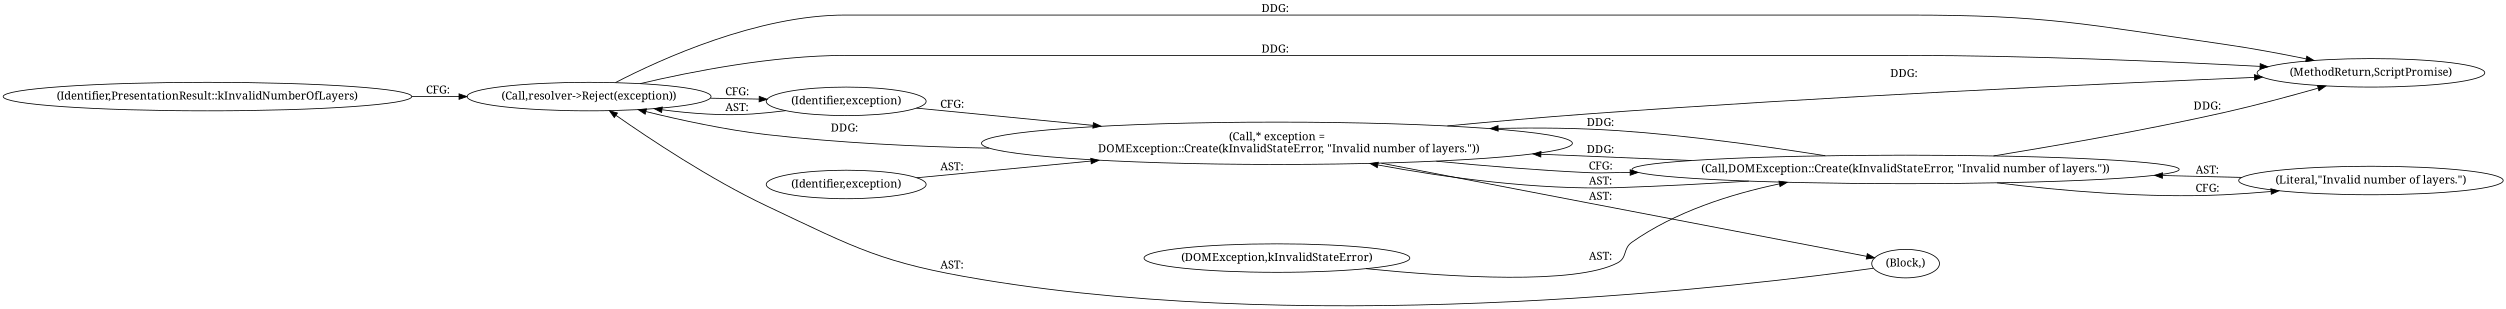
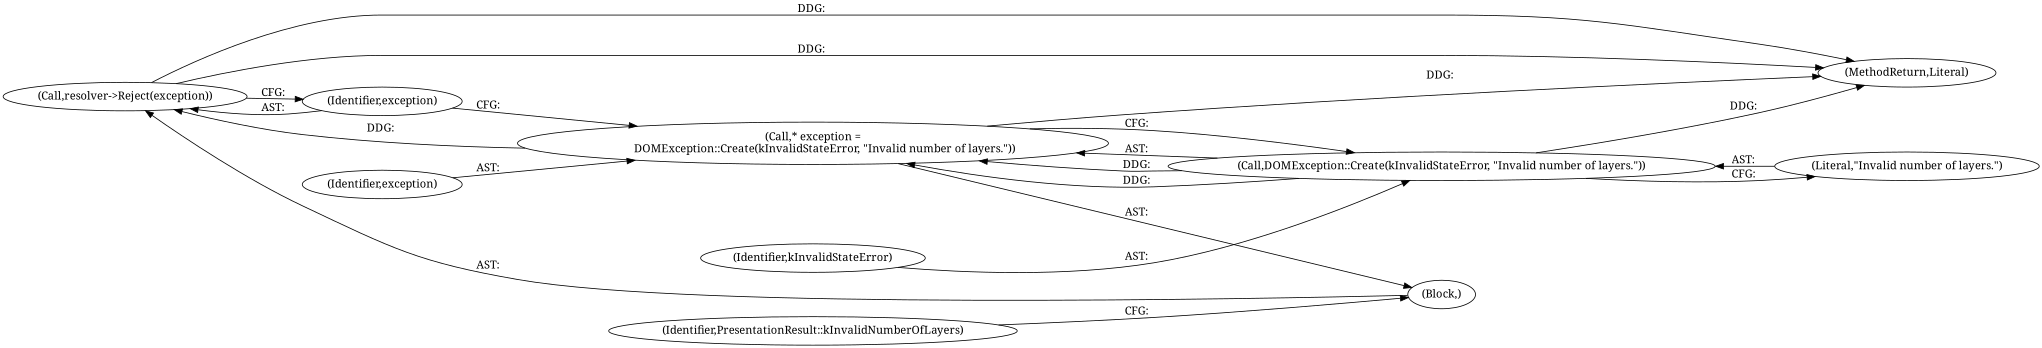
(2371, 73) -> (1907, 73)
(435, 97) -> (1200, 314)
(1277, 258) -> (813, 258)
